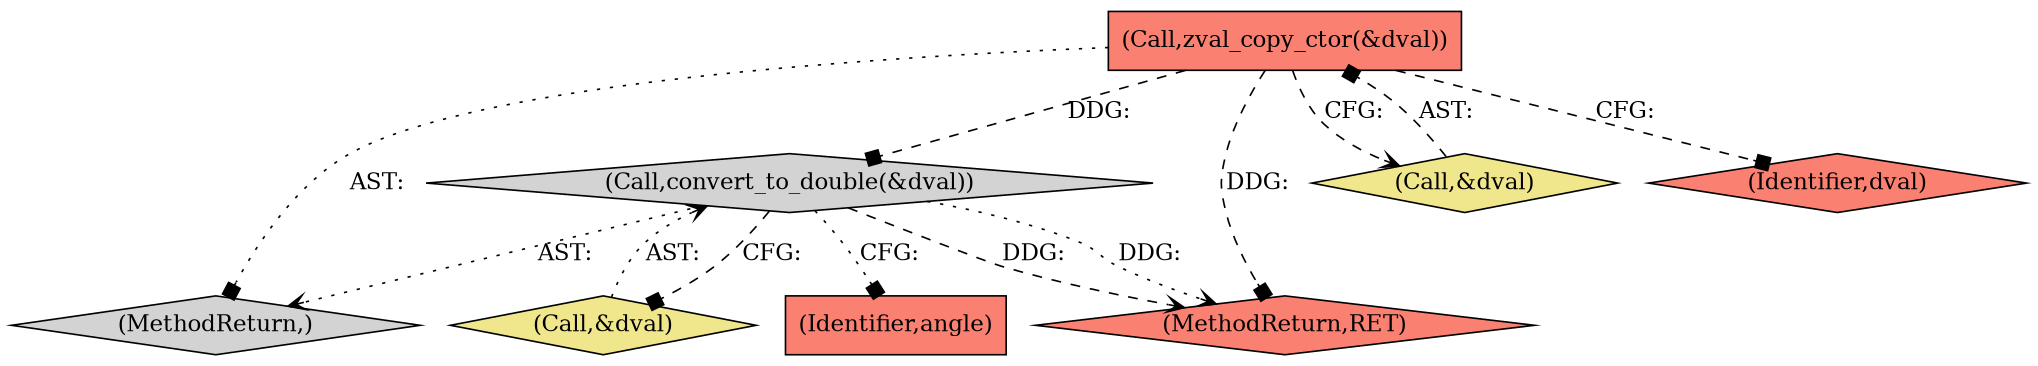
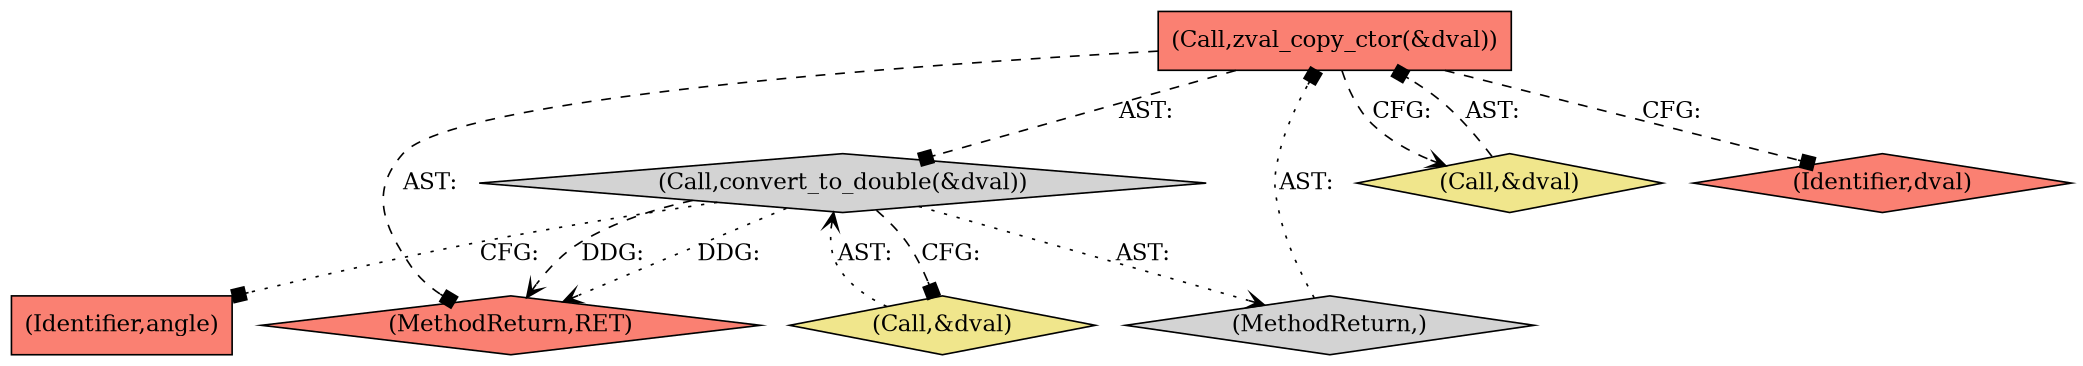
(638, 84) -> (1275, 192)
(1103, 112) -> (1150, 112)
(1261, 183) -> (434, 183)
